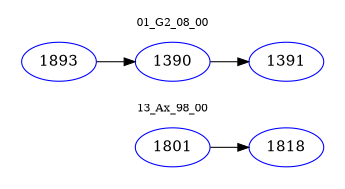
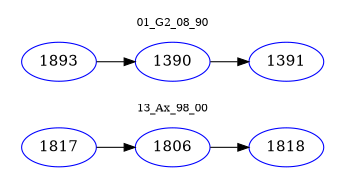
(173, 23) -> (173, 23)
none -> (59, 147)
(173, 147) -> (173, 147)
